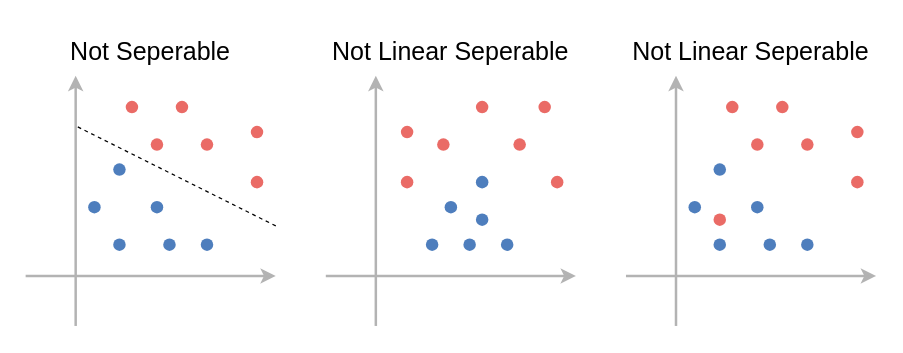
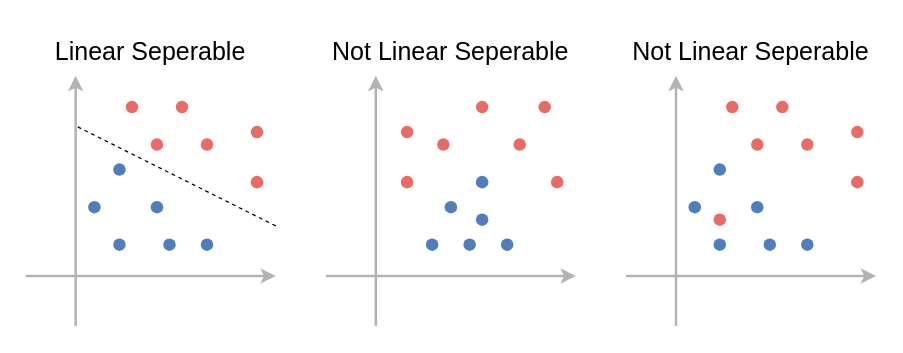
(151, 51) -> (151, 51)
